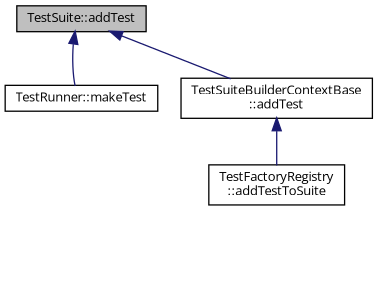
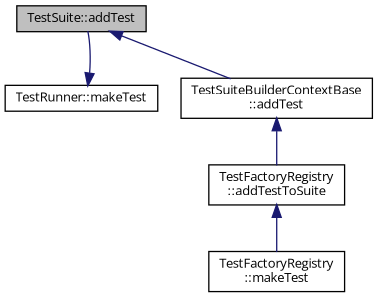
(73, 65) -> (90, 52)
none -> (277, 272)
